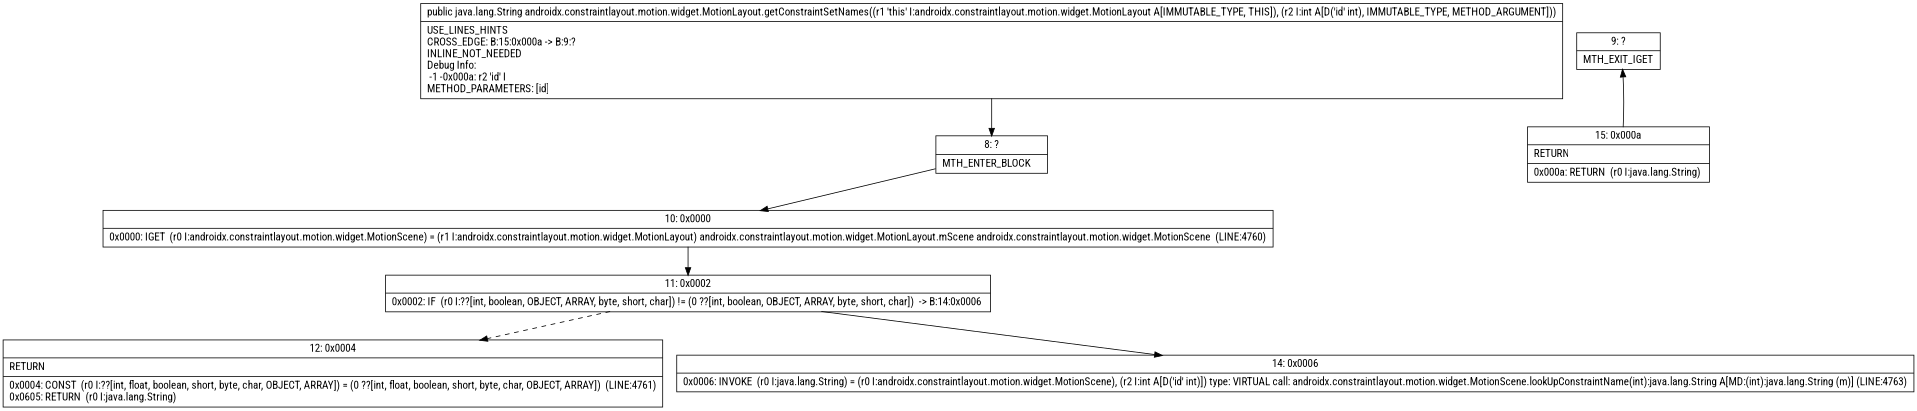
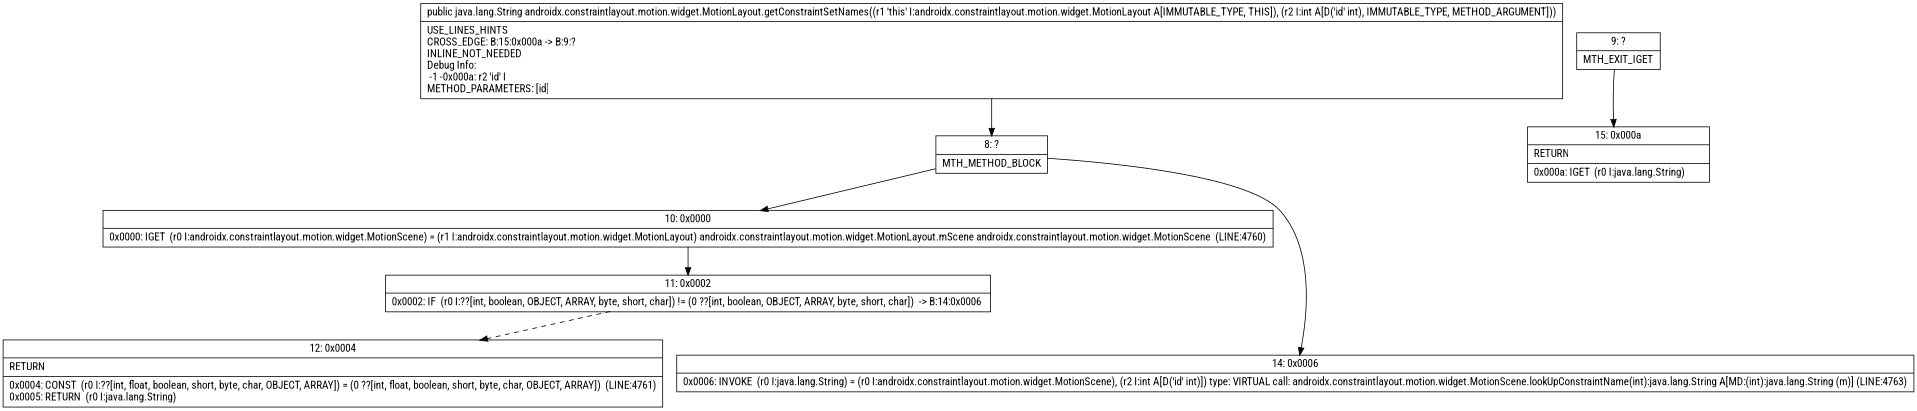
(1624, 102) -> (1613, 94)
(987, 164) -> (992, 164)
(1618, 173) -> (1611, 173)
(988, 333) -> (1237, 188)
(94, 397) -> (94, 397)
